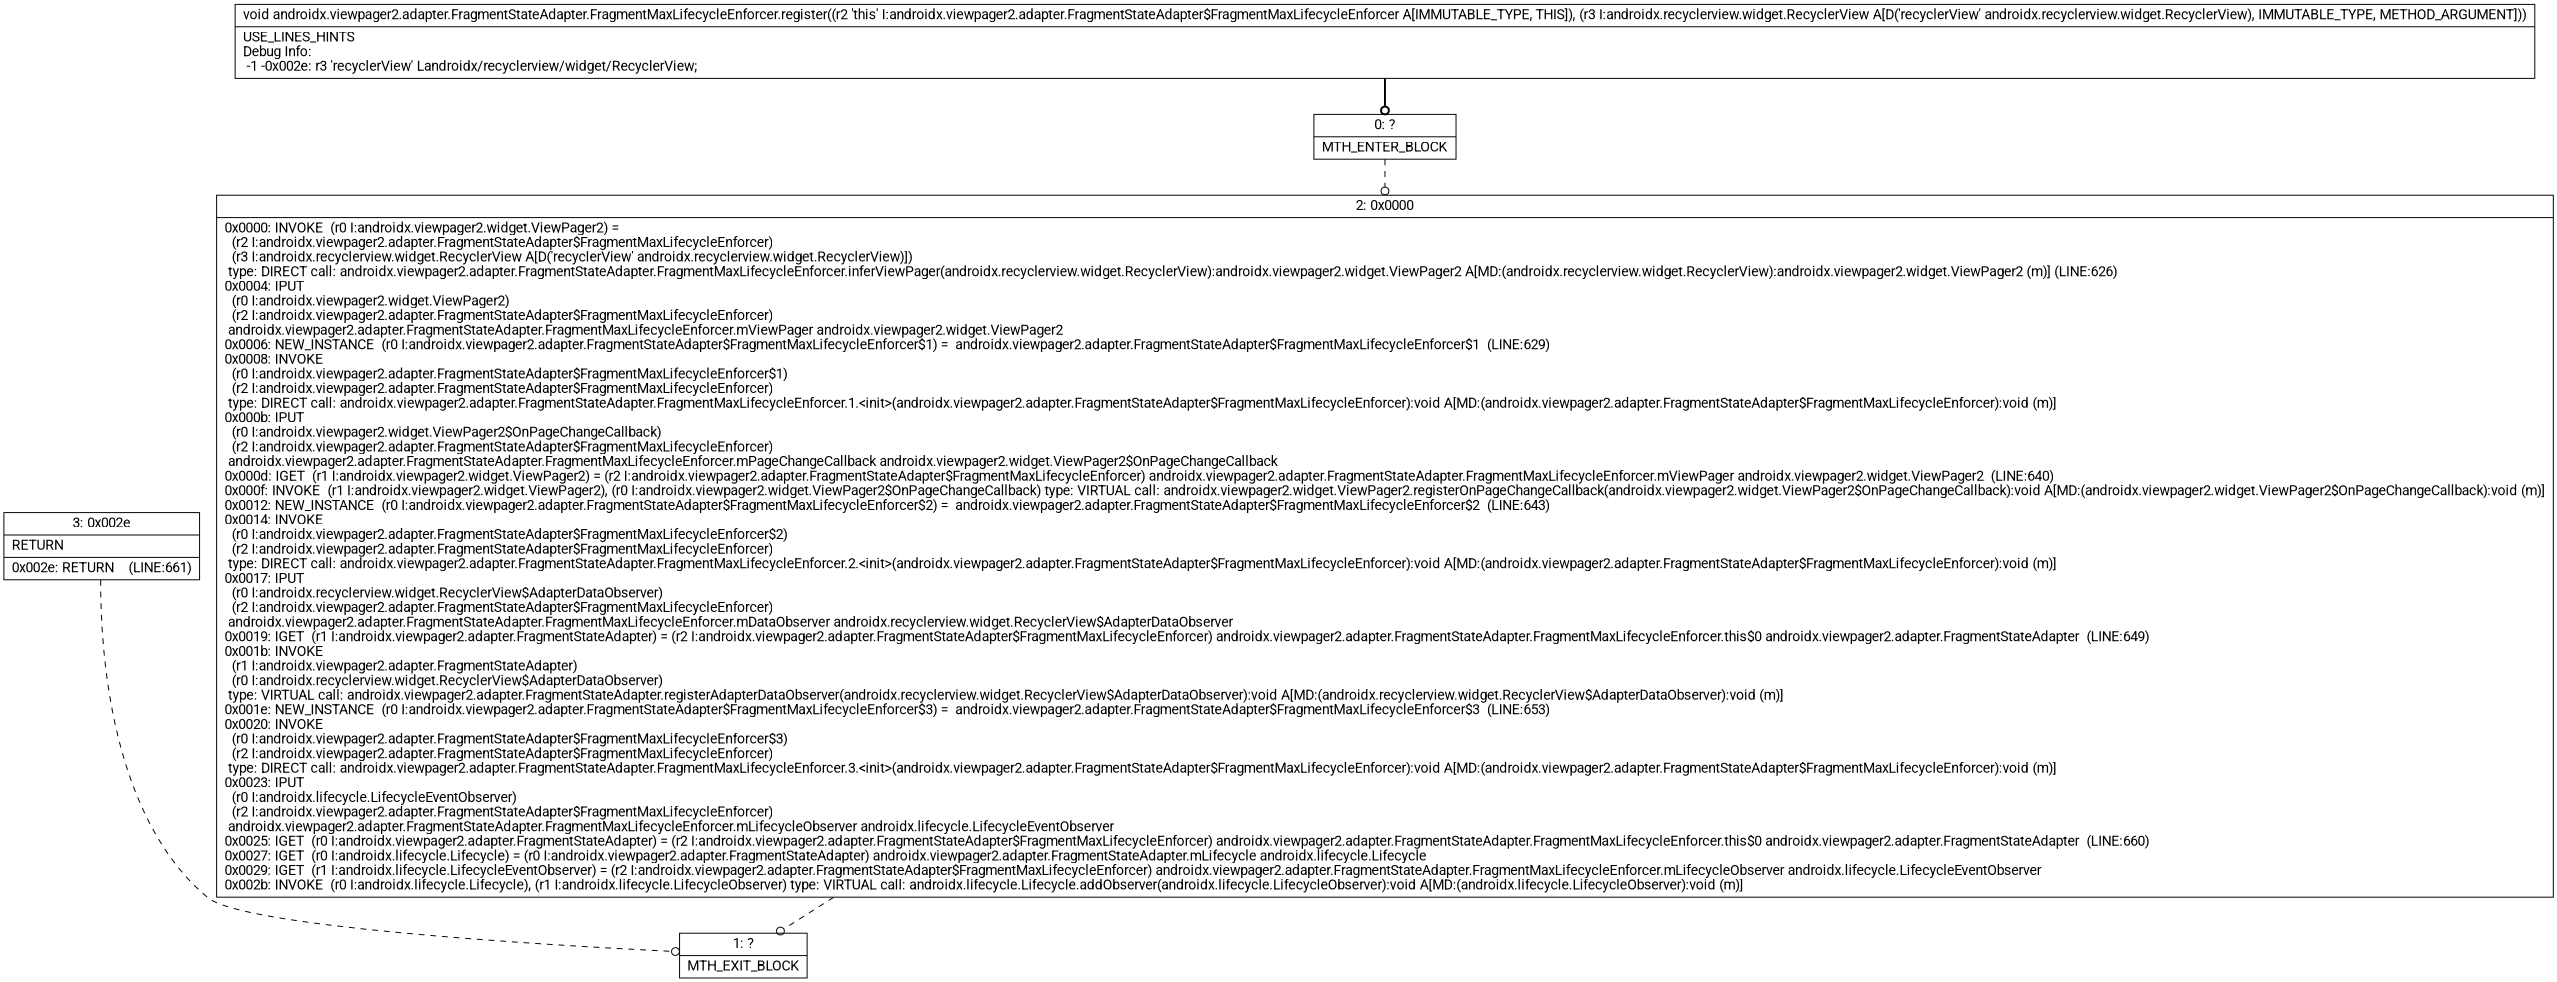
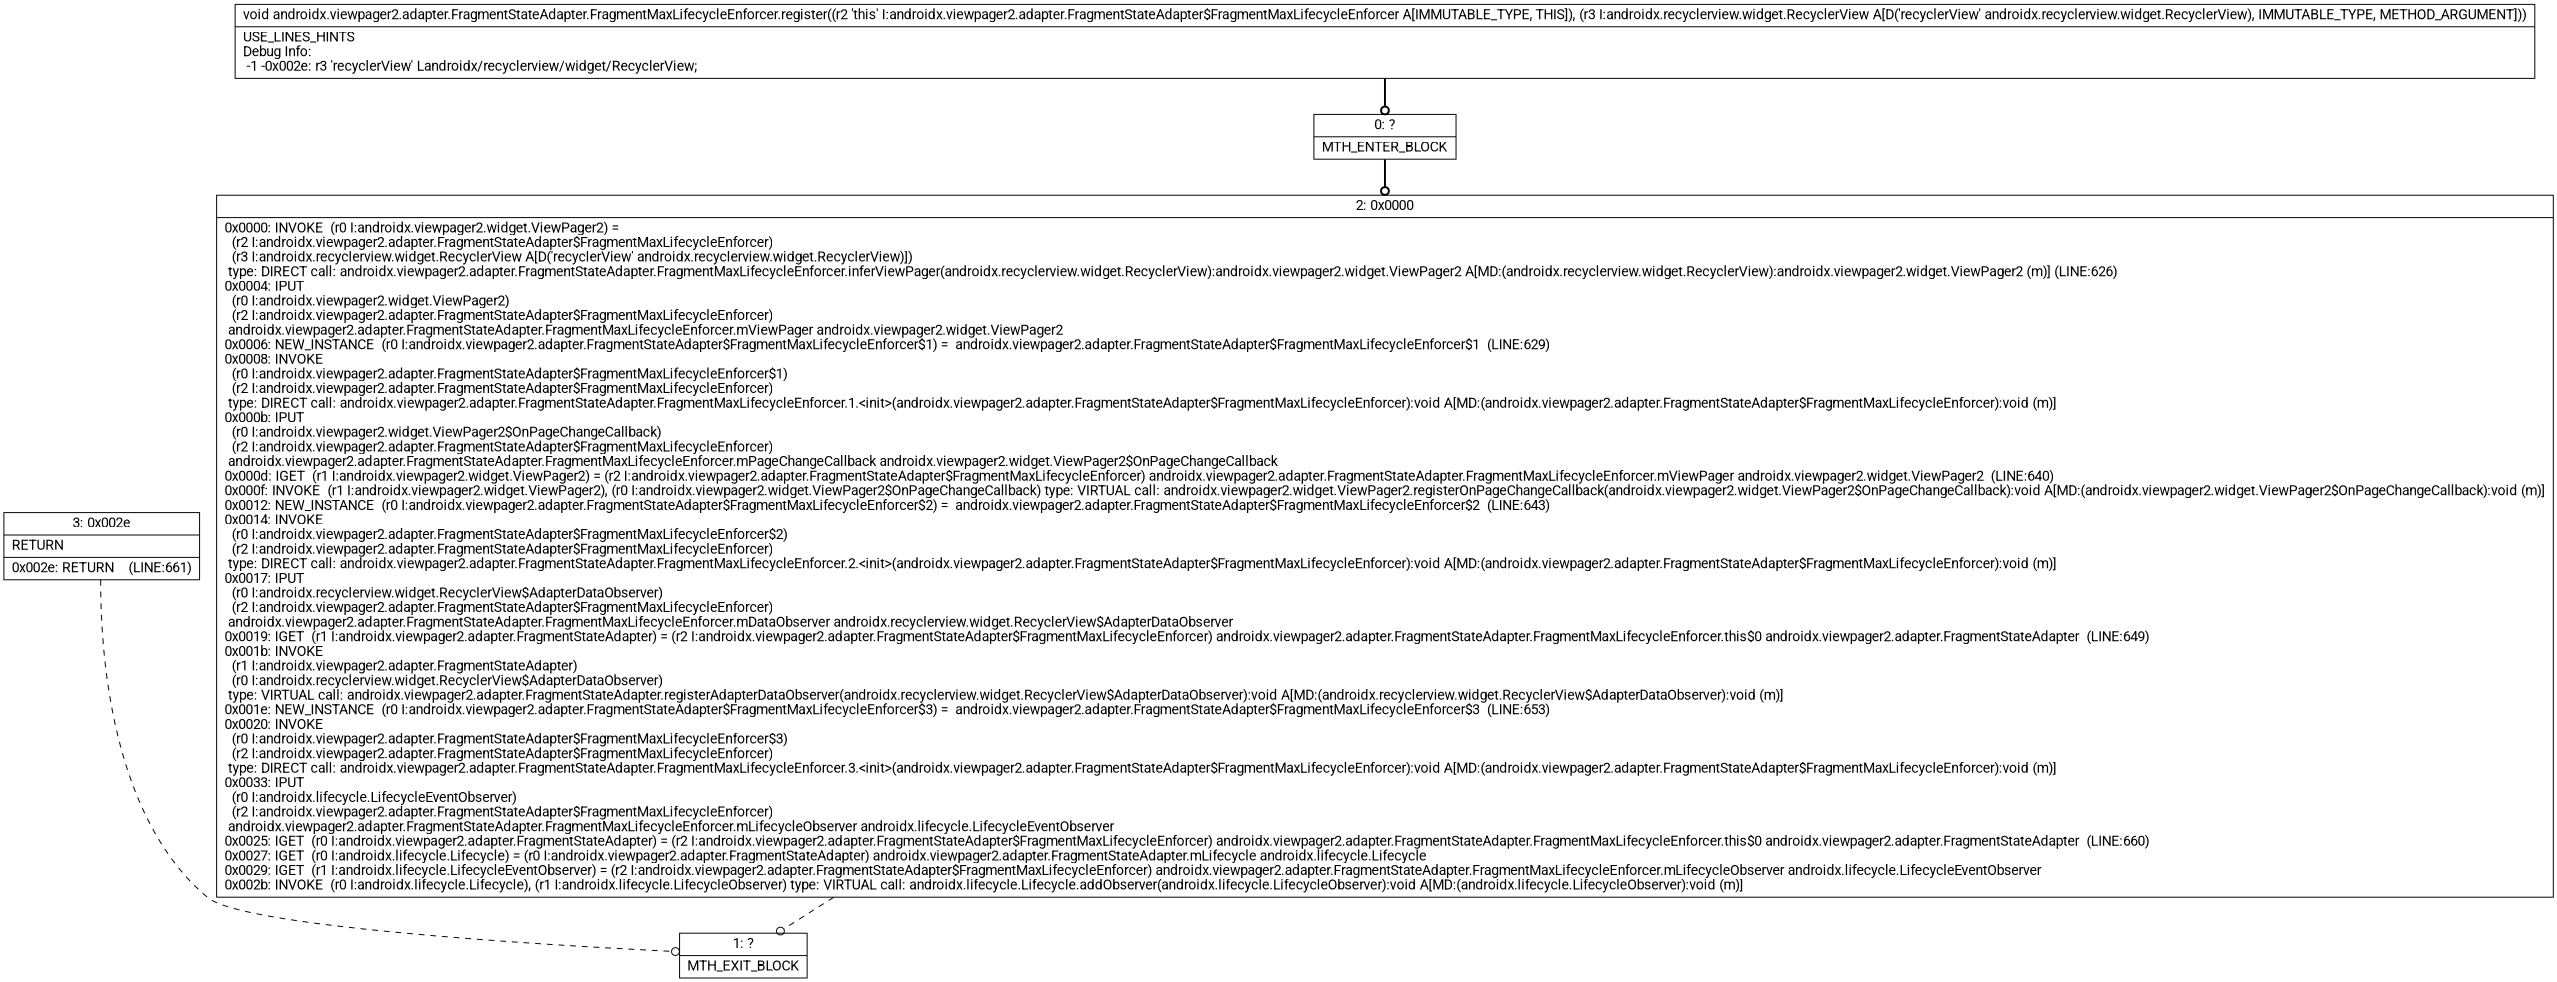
(1385, 173) -> (1385, 173)
(268, 783) -> (268, 783)
